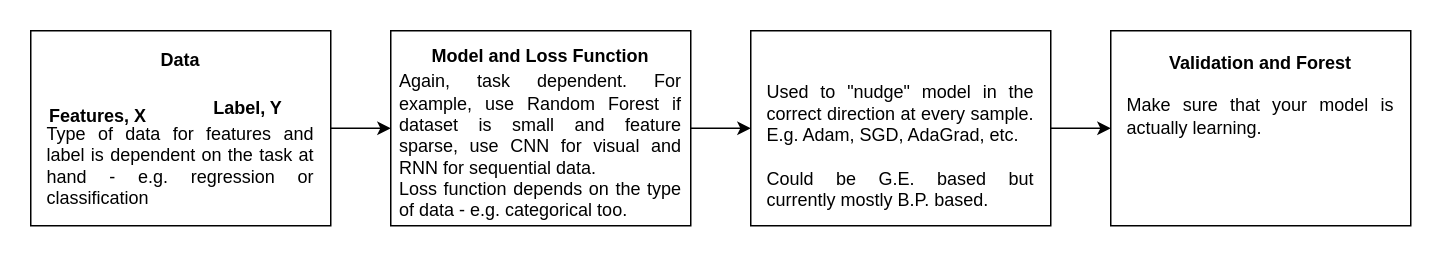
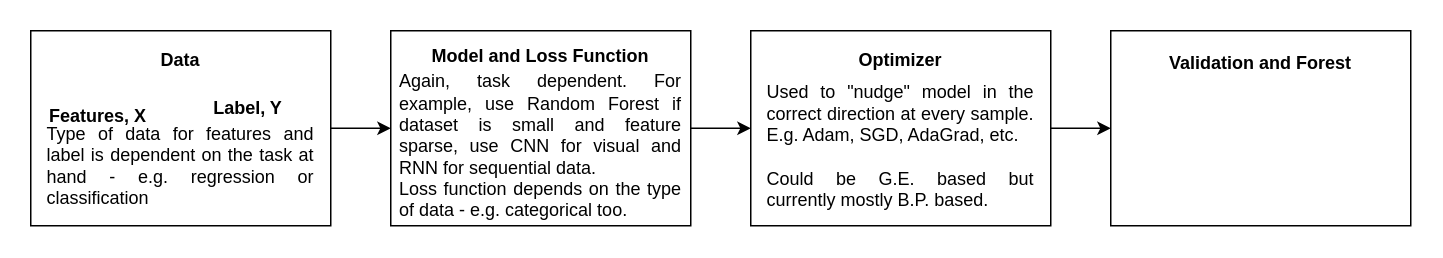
none -> (901, 61)
(1261, 116) -> none
